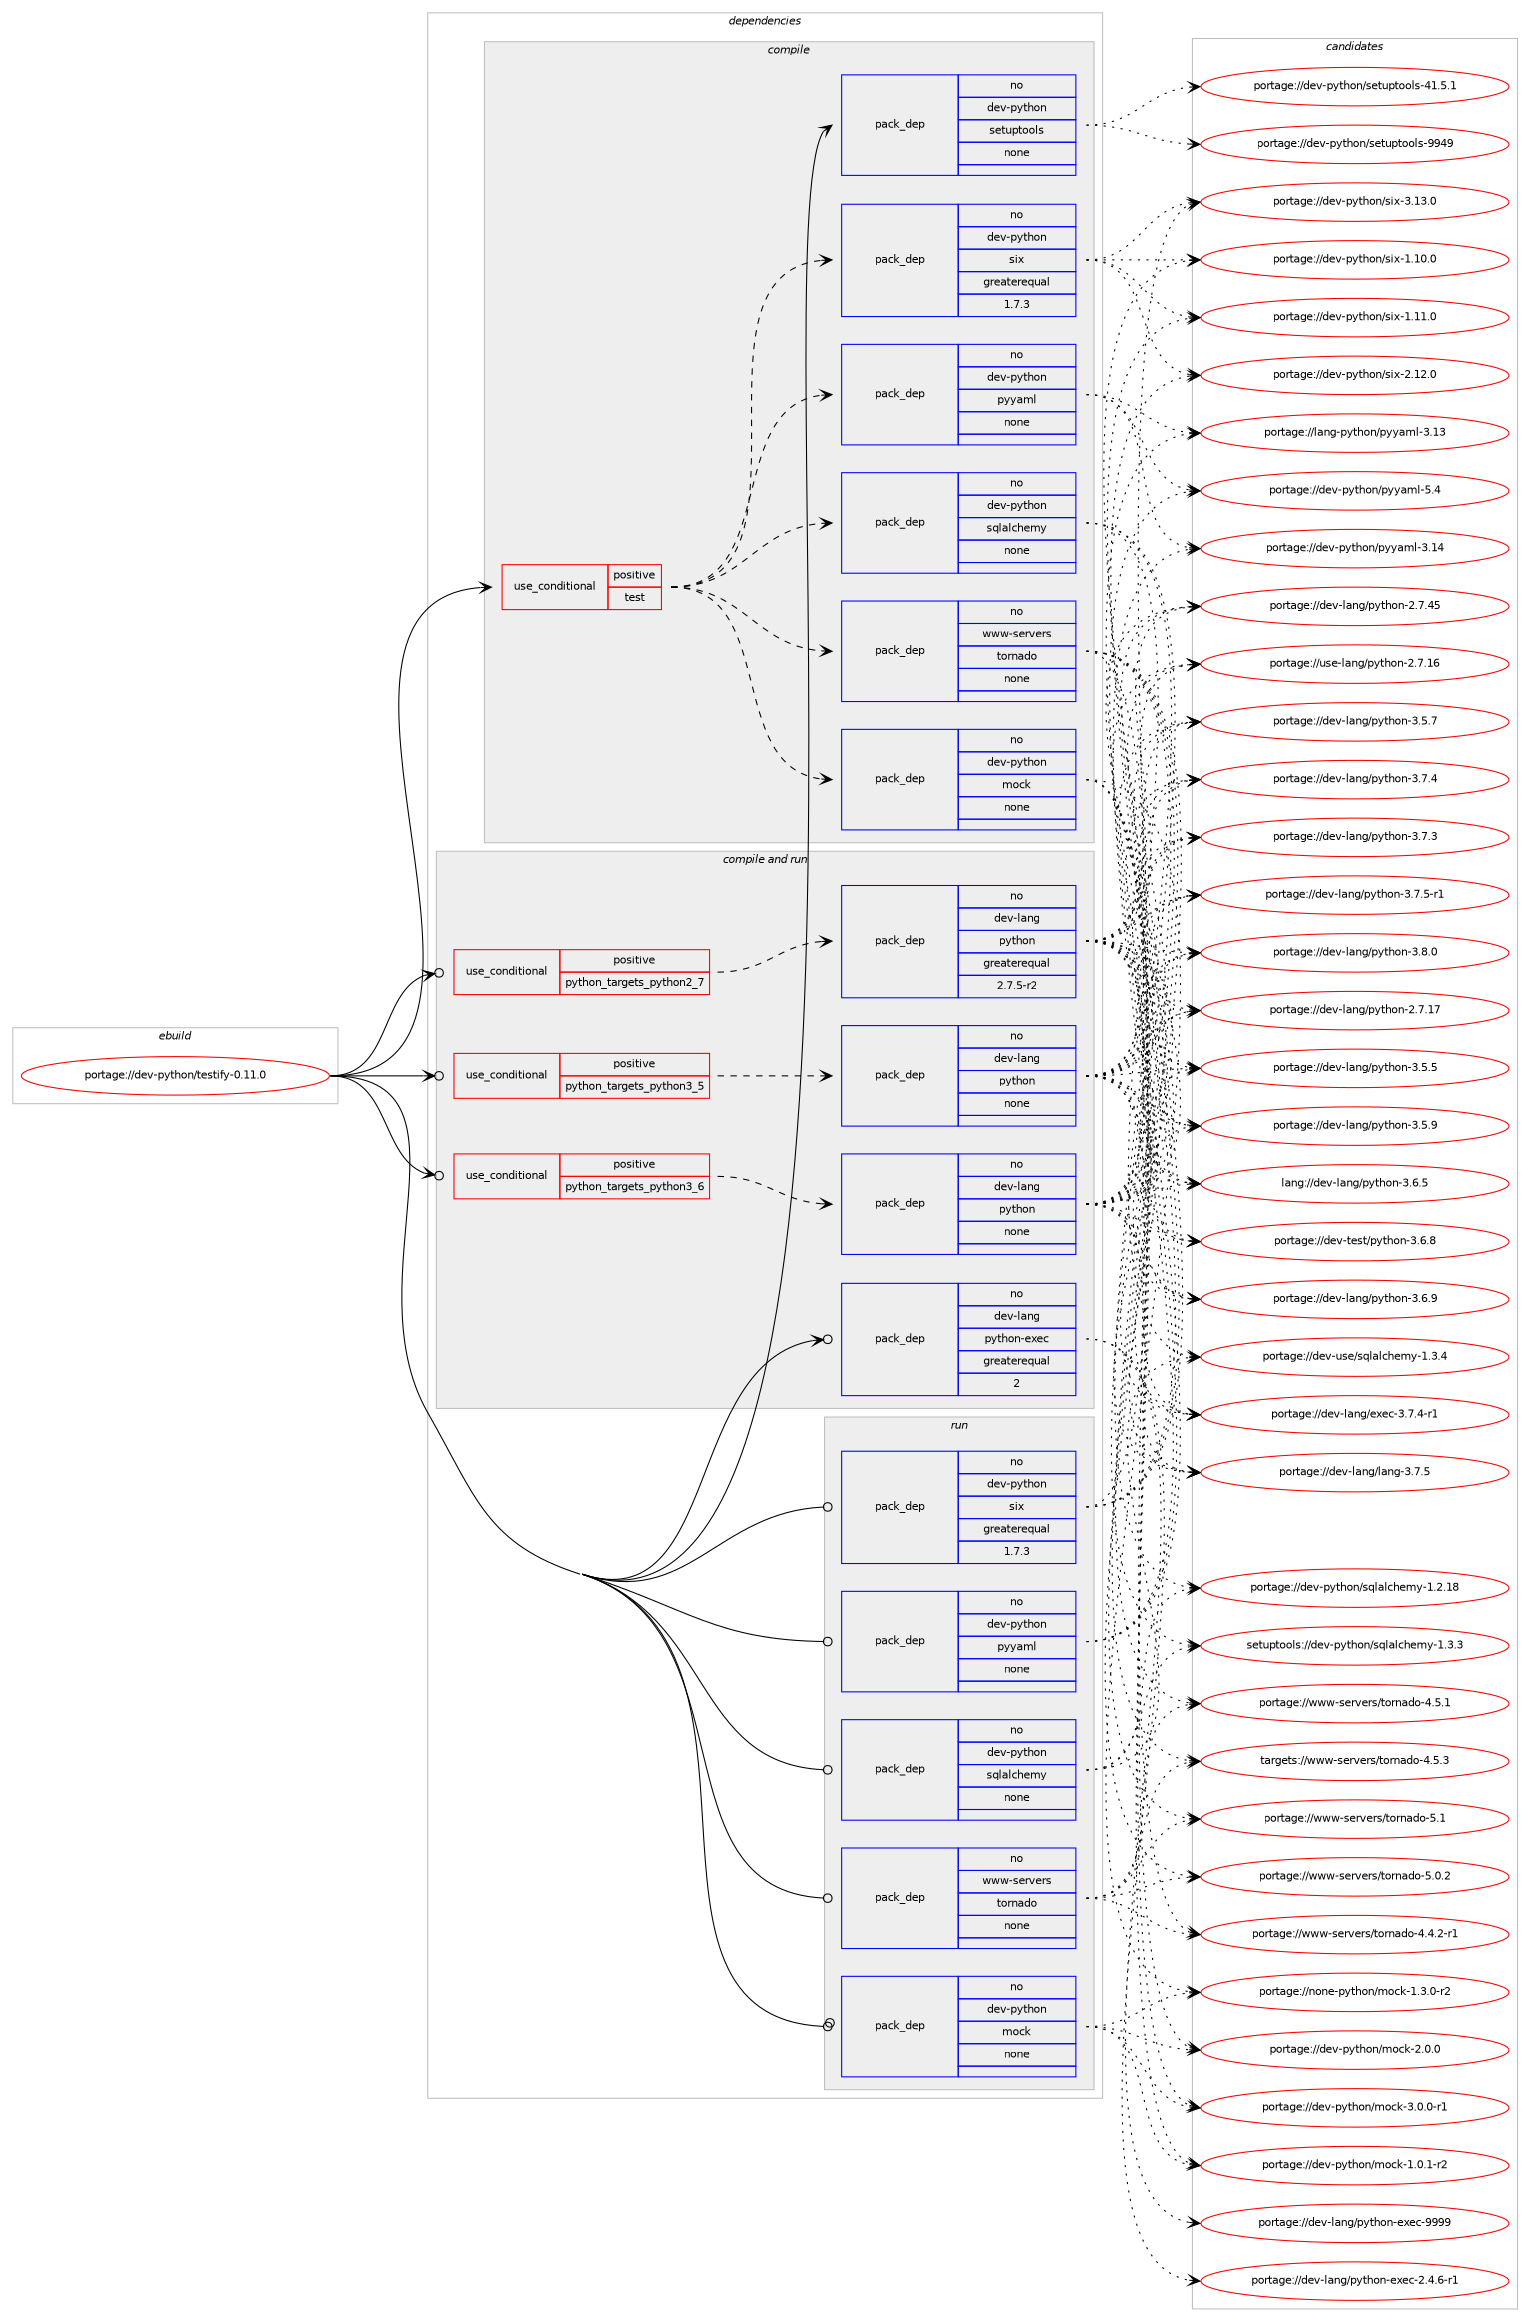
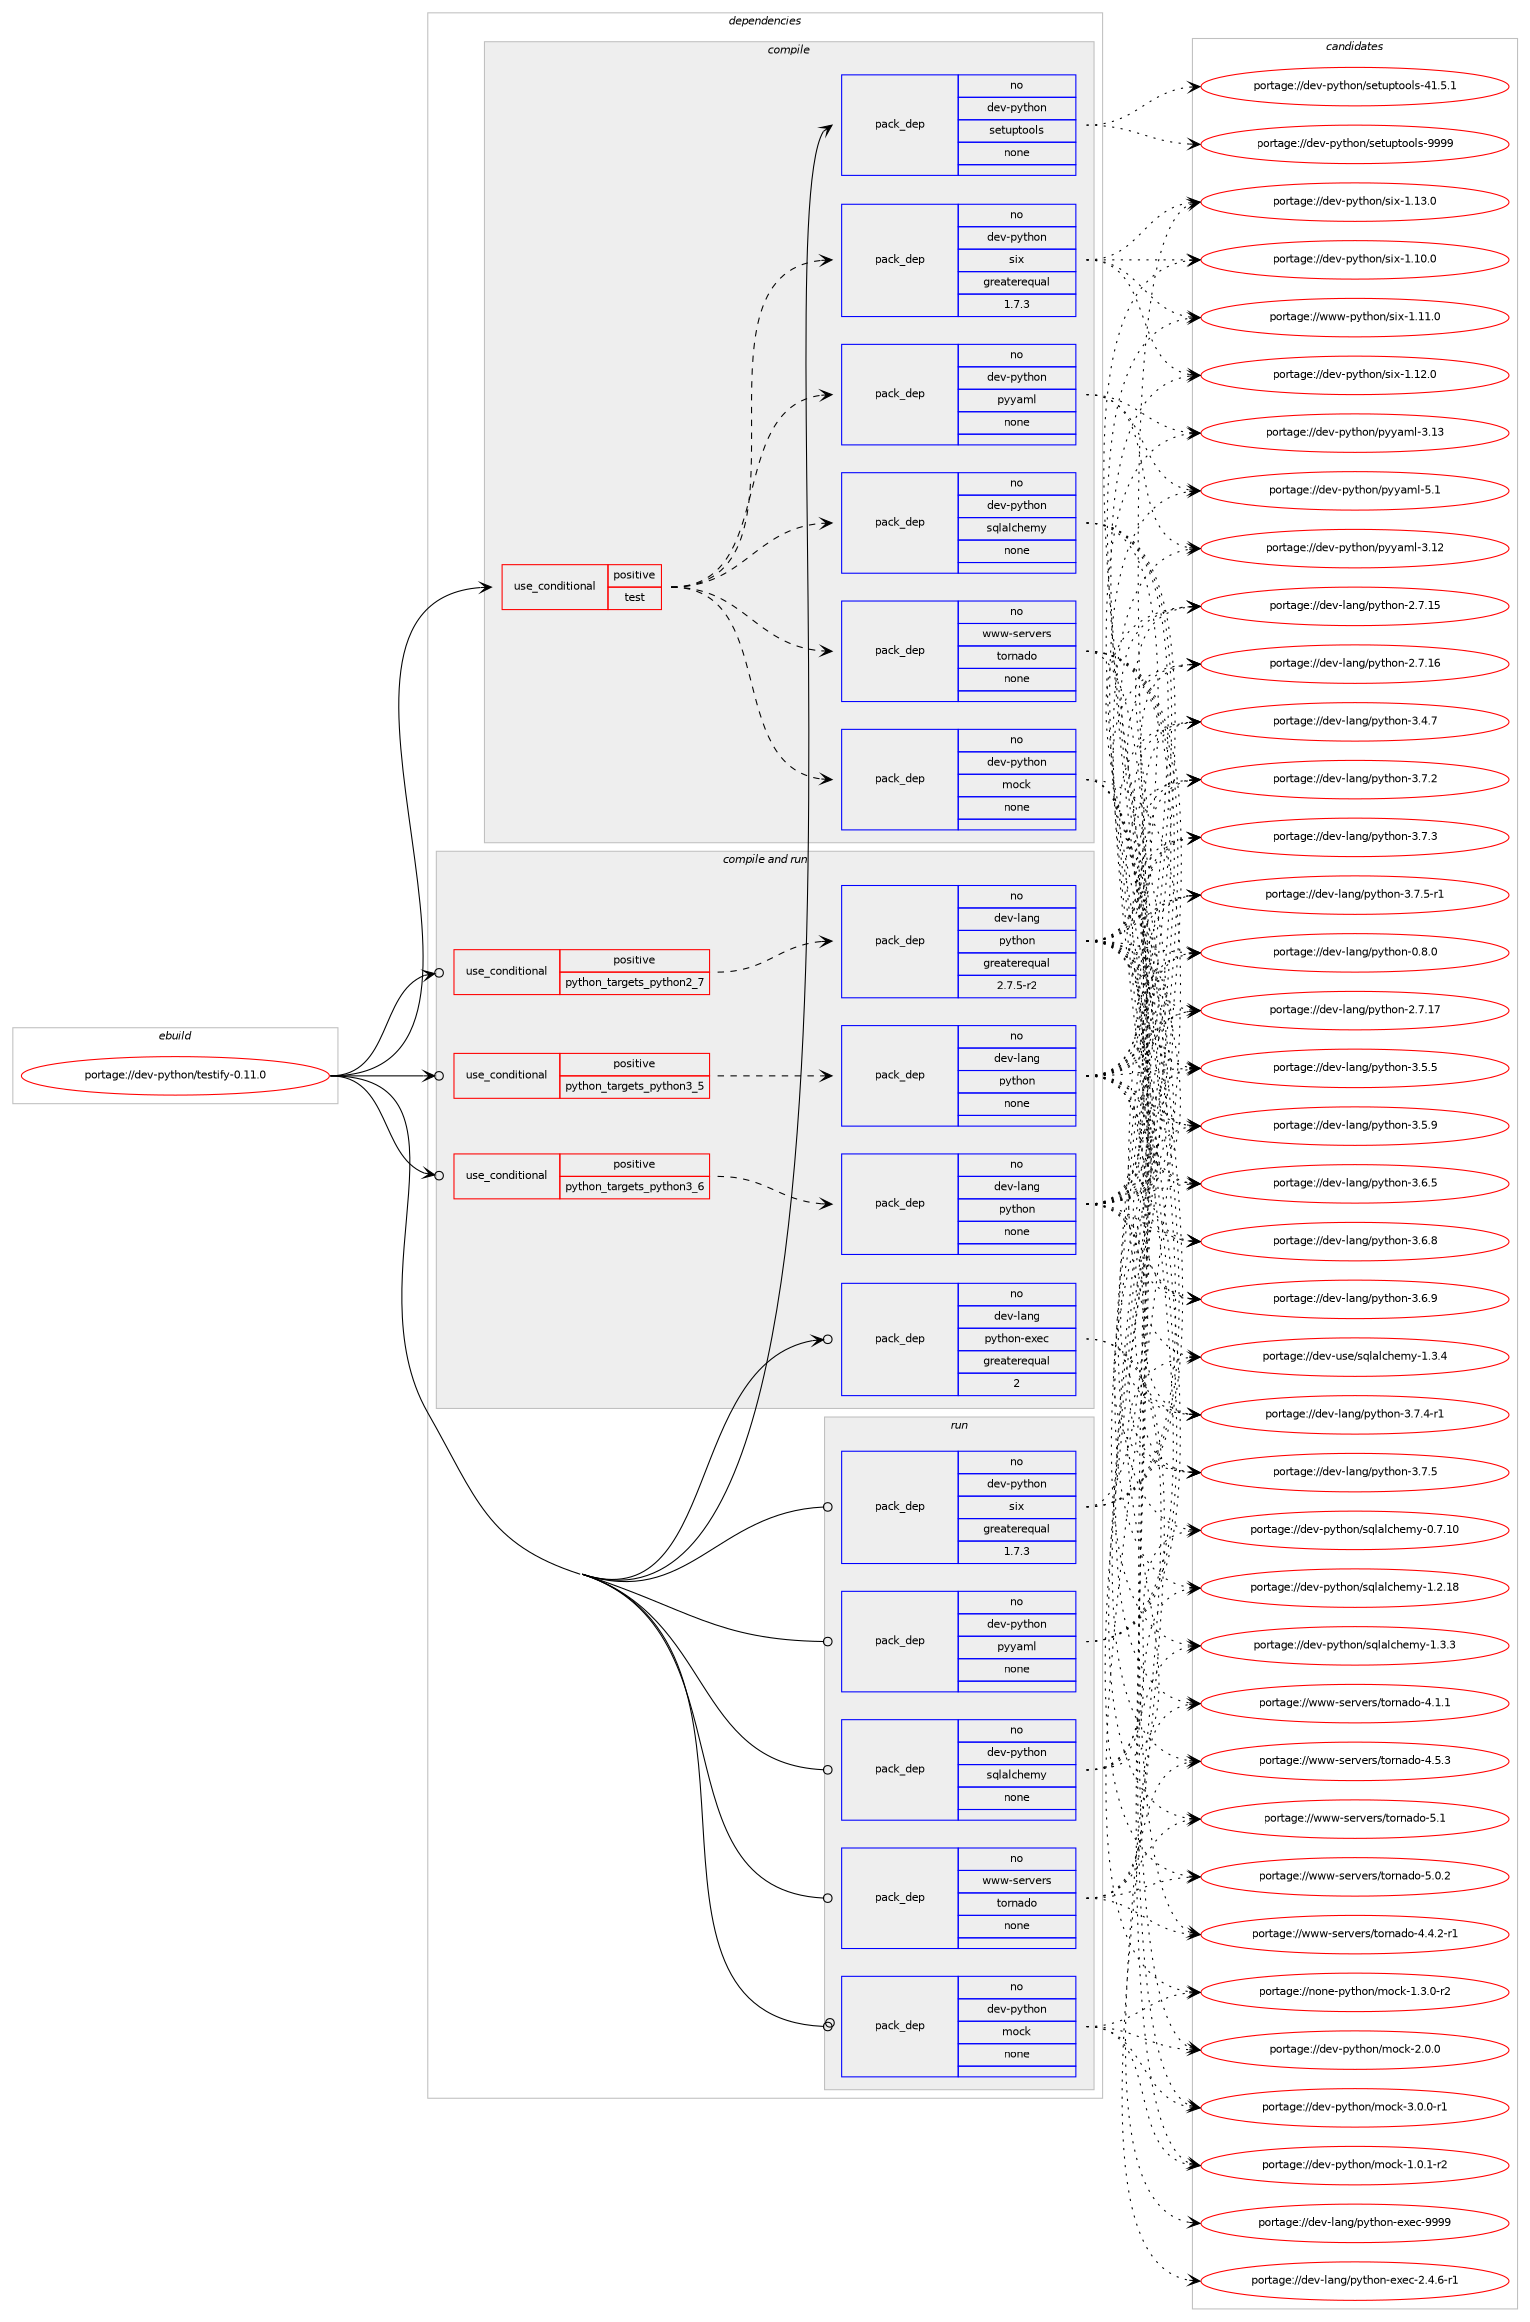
(1355, 144) -> (1355, 144)
(1355, 202) -> (1355, 202)
(1355, 318) -> (1355, 318)
(1355, 375) -> (1355, 375)
(1355, 433) -> (1355, 433)
(1355, 491) -> (1355, 491)
(1355, 549) -> (1355, 549)
(1355, 606) -> (1355, 606)
(1355, 664) -> (1355, 664)
(1355, 722) -> (1355, 722)
(1355, 780) -> (1355, 780)
(1355, 953) -> (1355, 953)
(1355, 1184) -> (1355, 1184)
(1355, 1242) -> (1355, 1242)
(1355, 1415) -> (1355, 1415)
(1355, 1473) -> (1355, 1473)
none -> (1355, 1530)
(1355, 1646) -> (1355, 1646)
(1355, 1704) -> (1355, 1704)
(1355, 1761) -> (1355, 1761)
